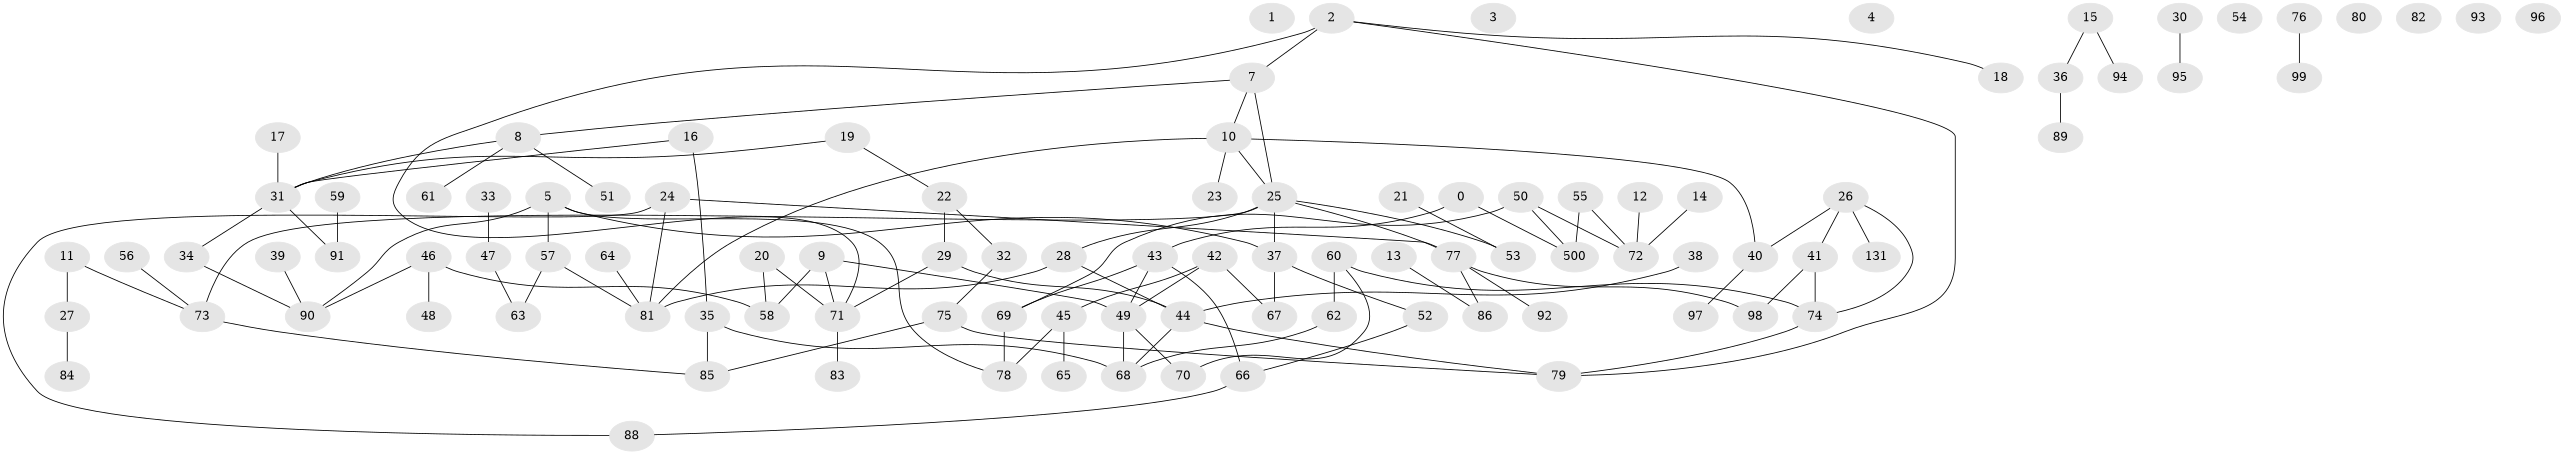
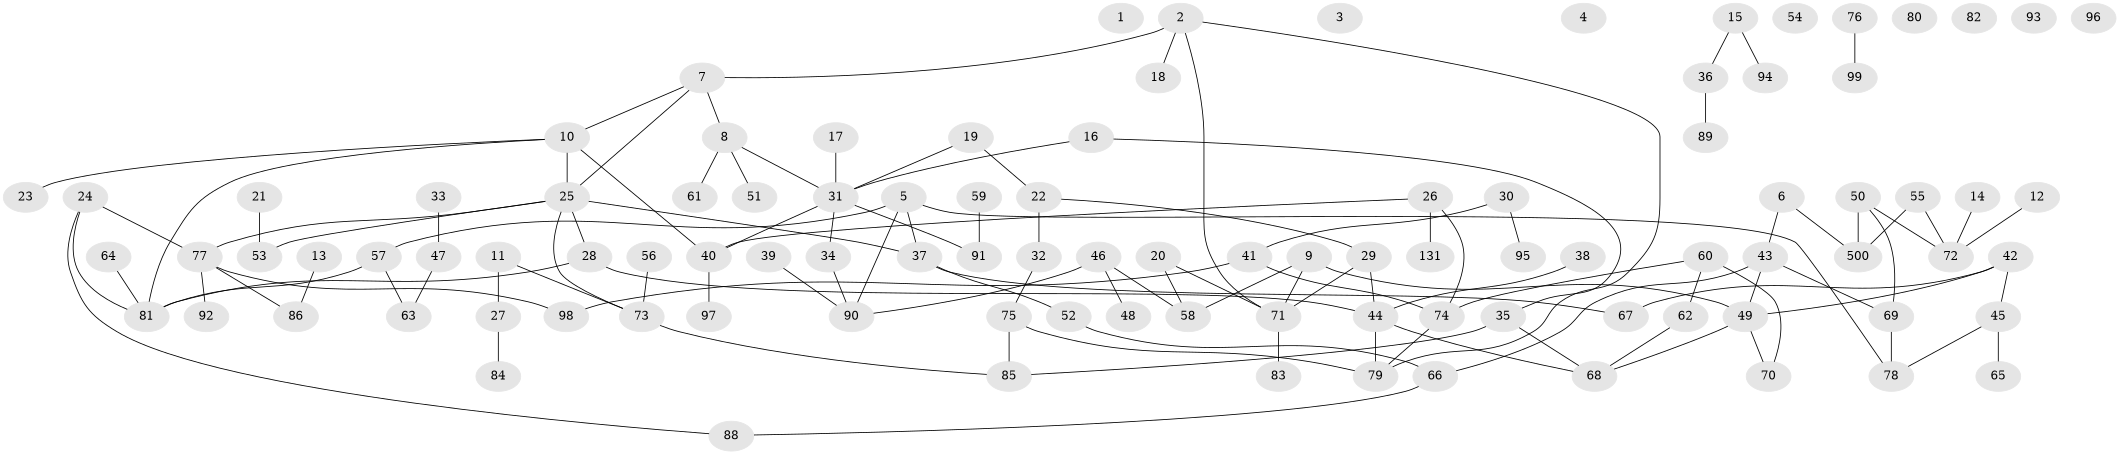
(1461, 197) -> (1782, 197)
(1830, 227) -> (1376, 224)
none -> (761, 232)
